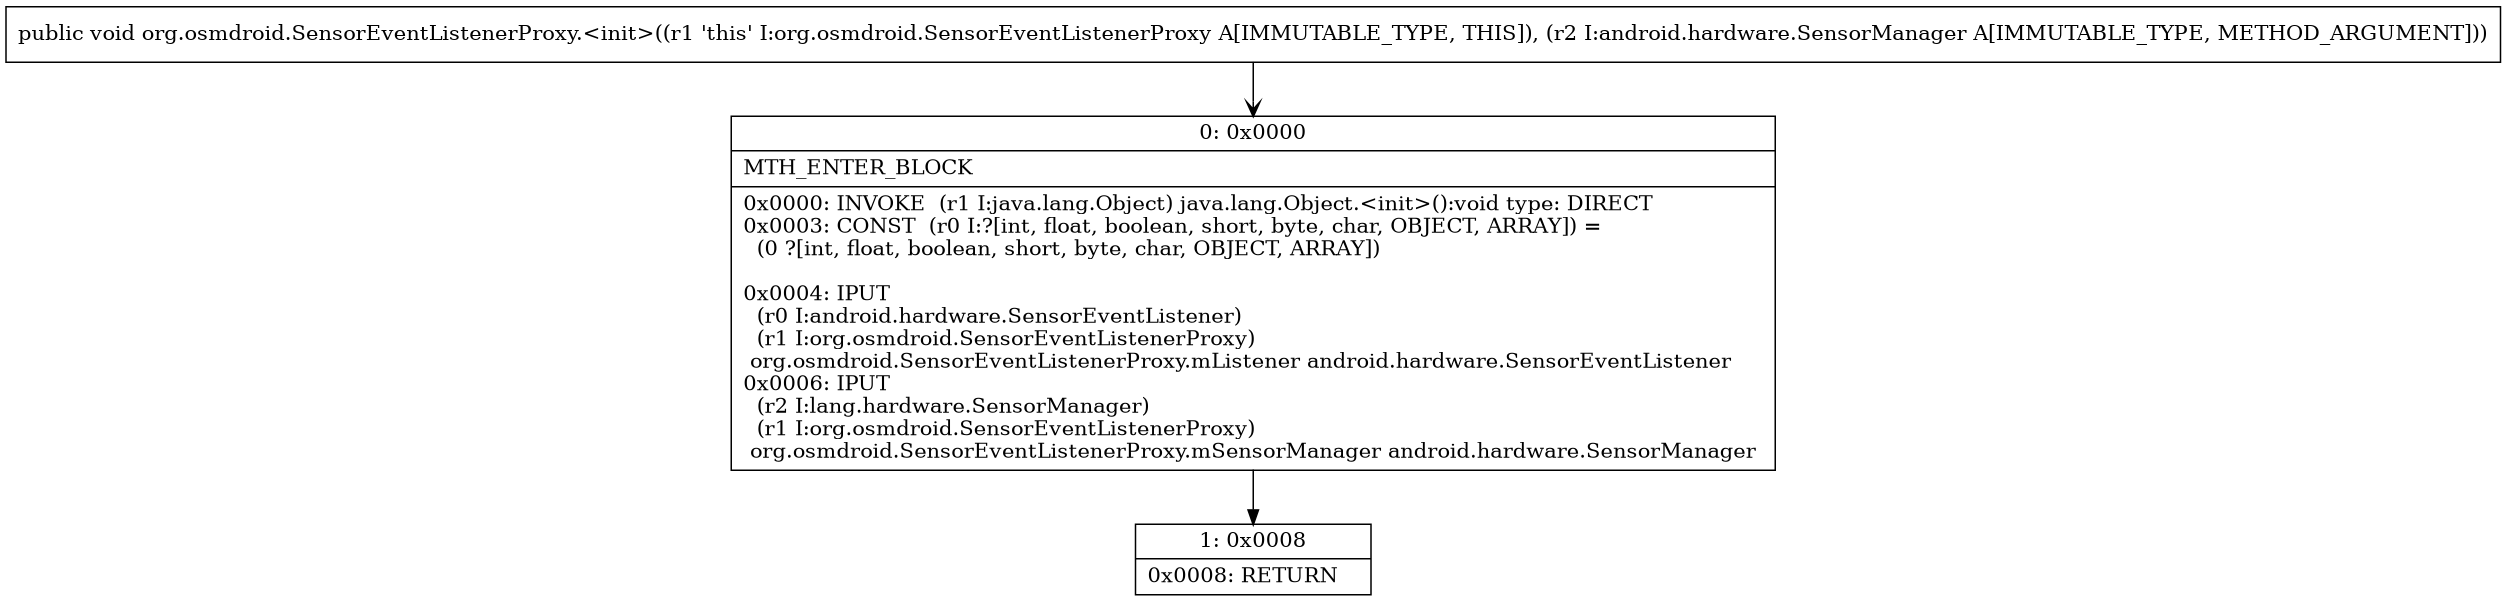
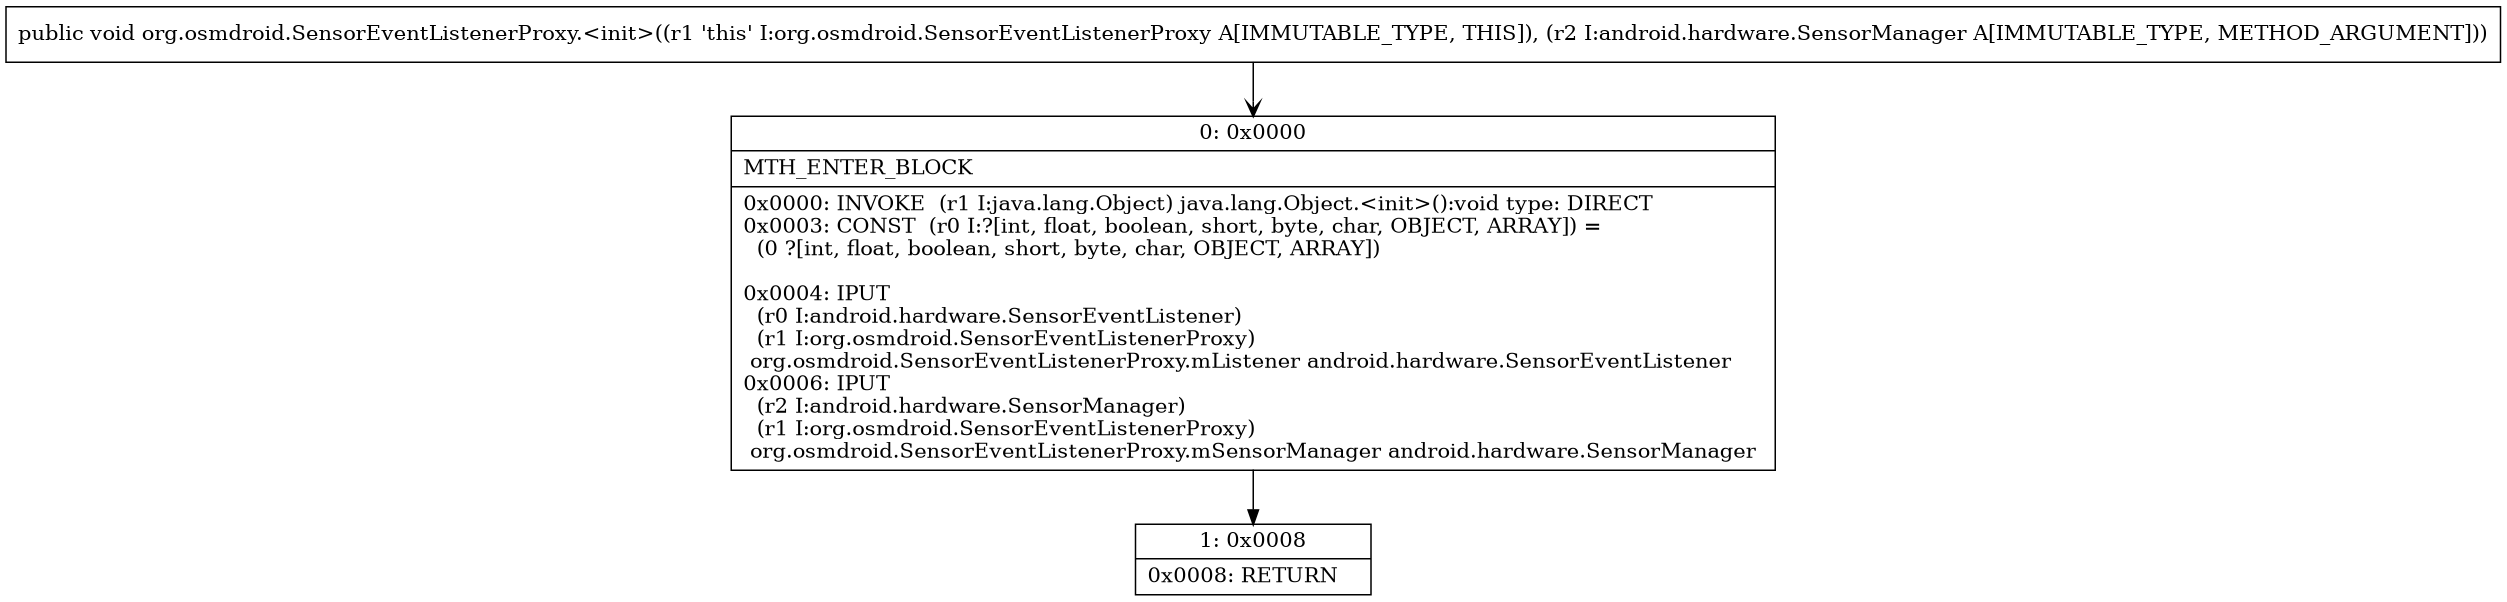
(946, 406) -> (964, 406)
